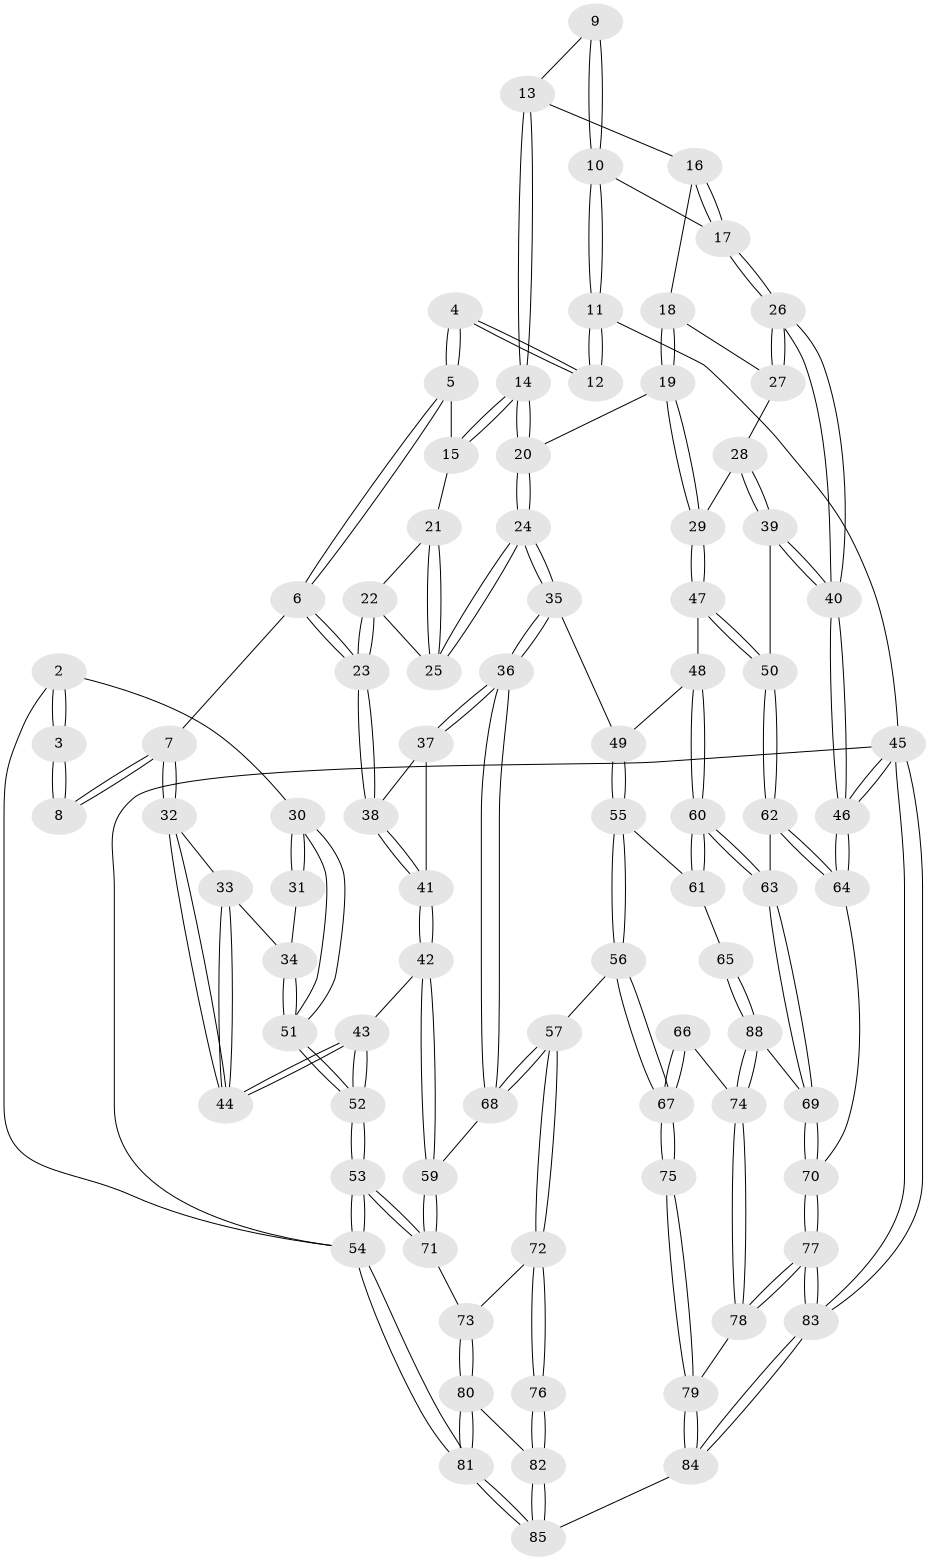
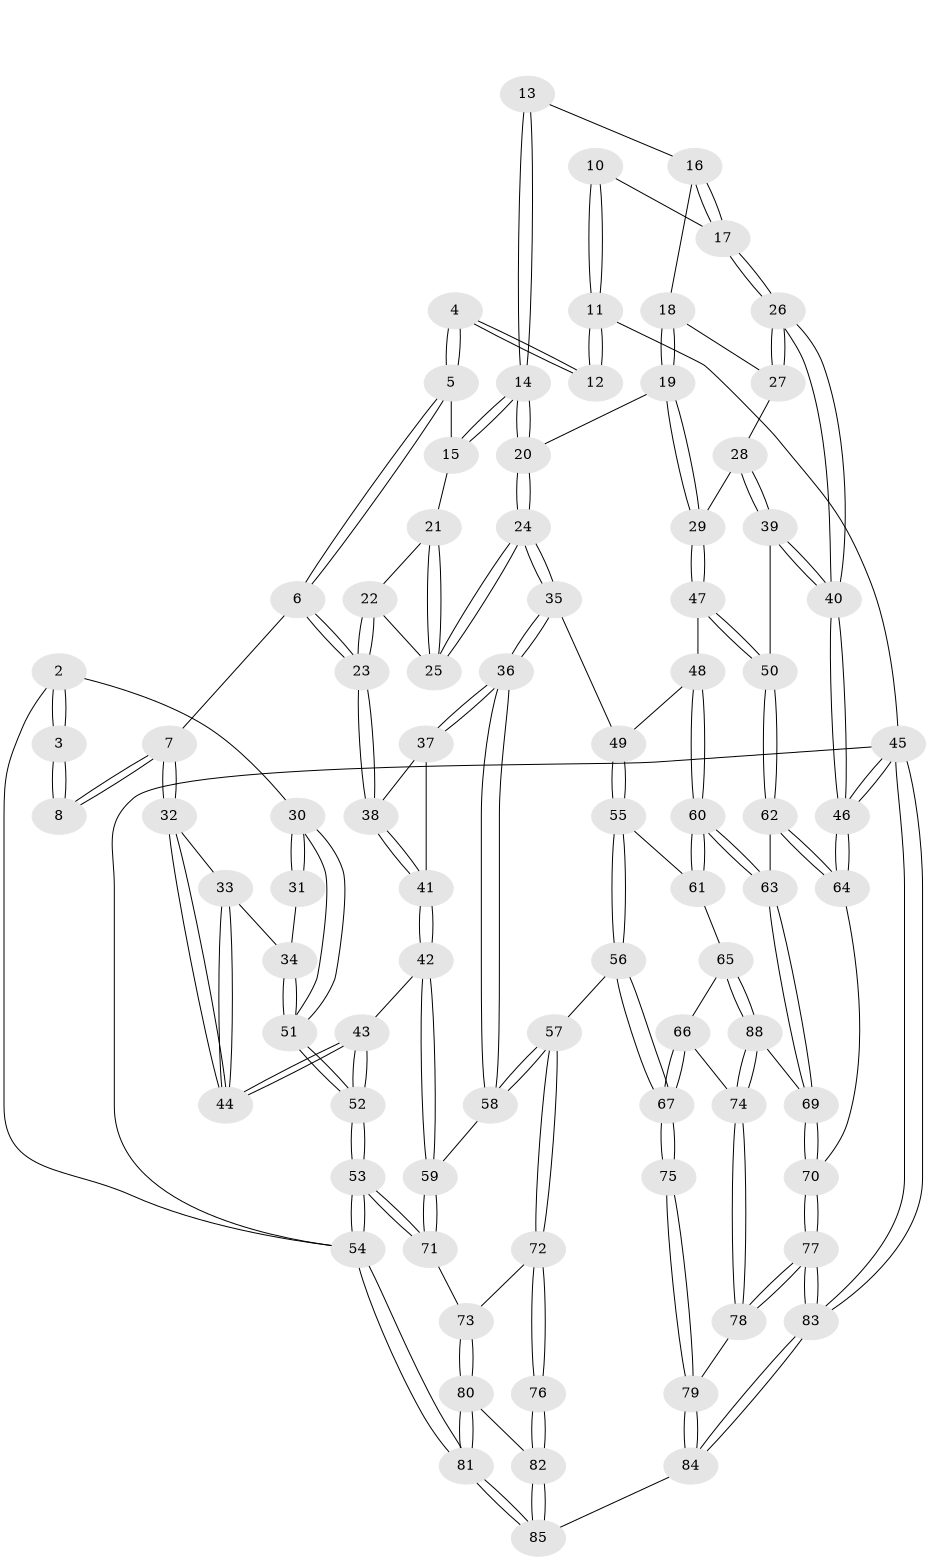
(596, 22) -> none
none -> (704, 997)
(490, 1105) -> (490, 1105)
